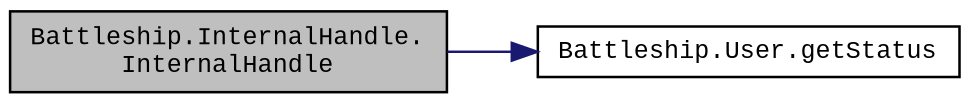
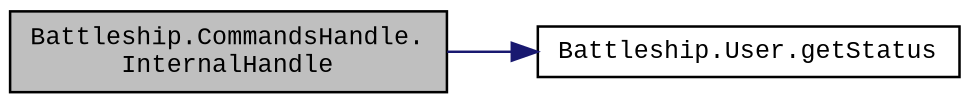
(229, 52) -> (229, 52)
